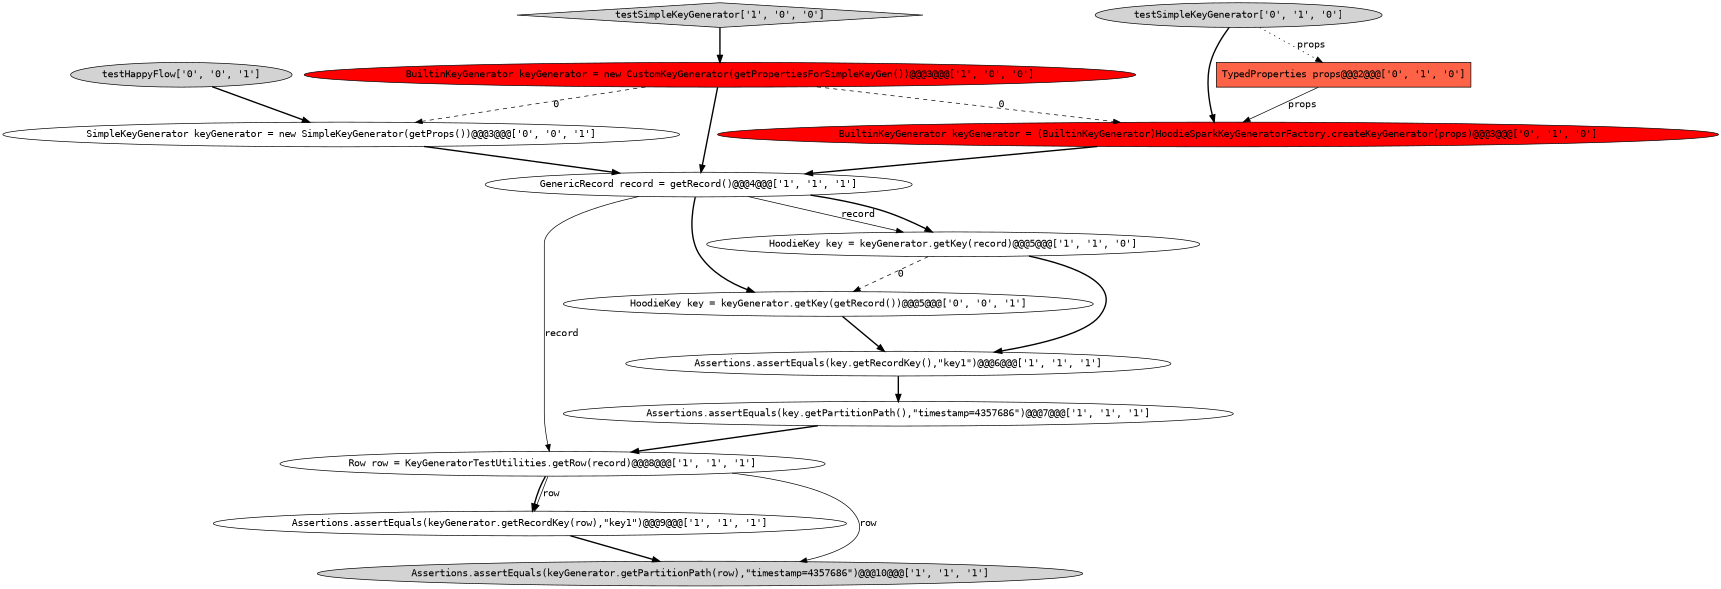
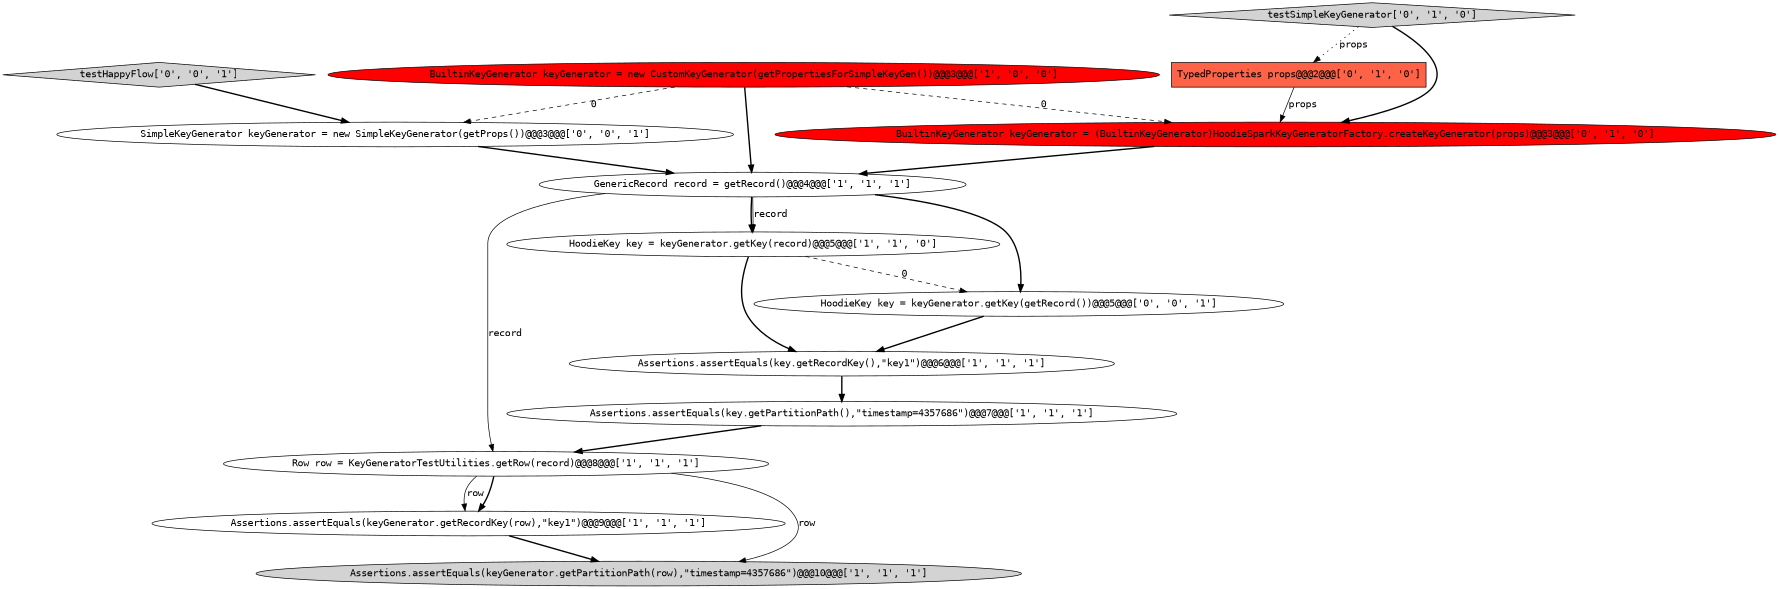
(720, 15) -> none
(1239, 15) -> (1372, 15)
(181, 75) -> (159, 75)
